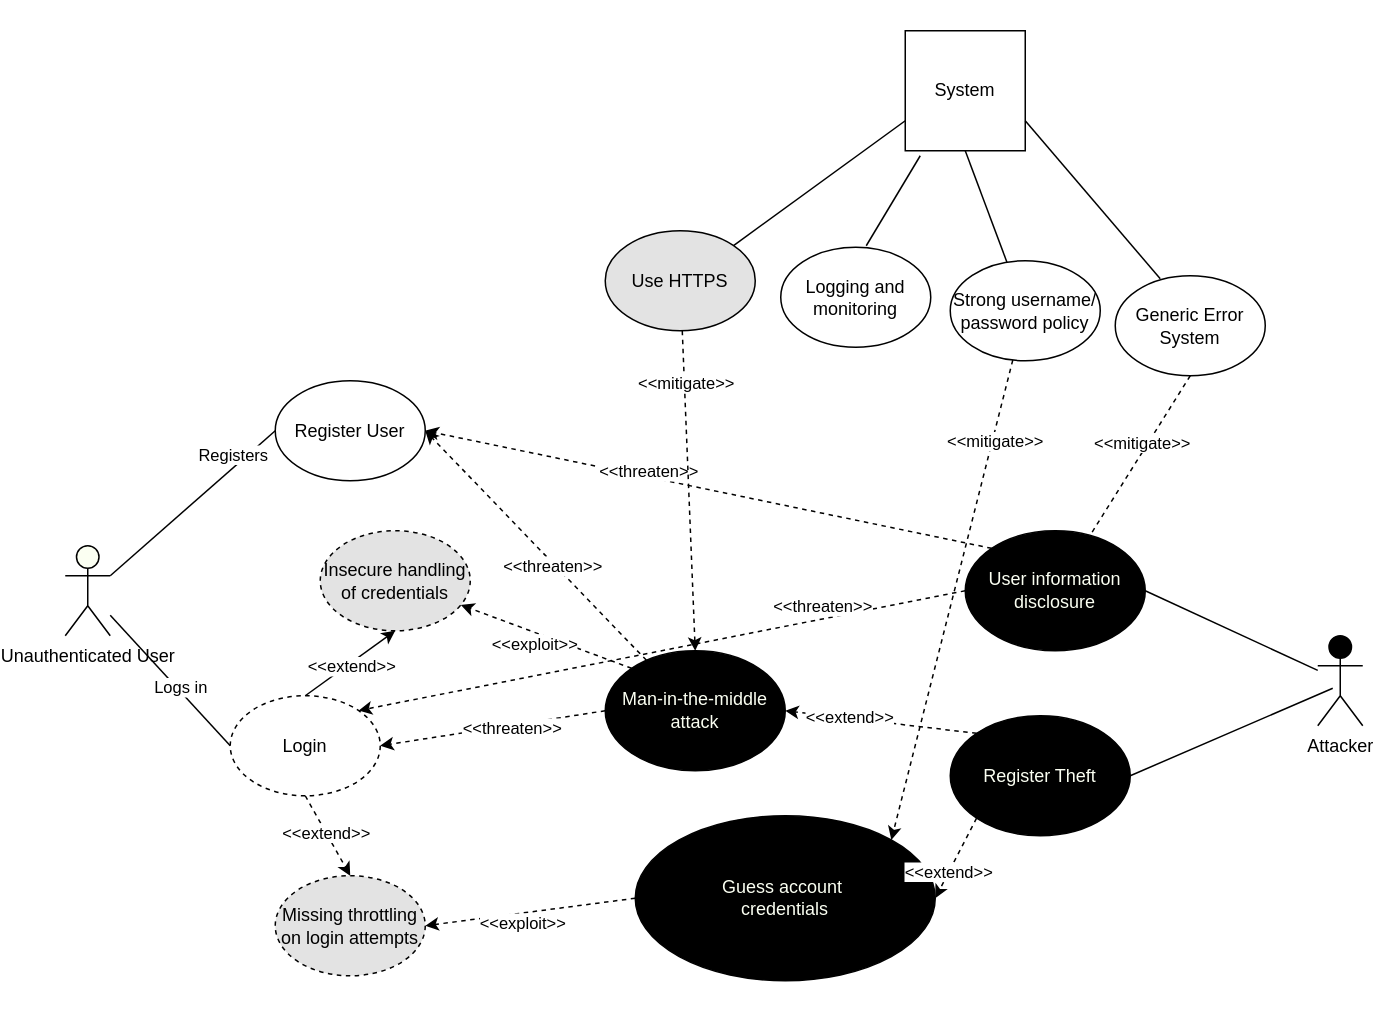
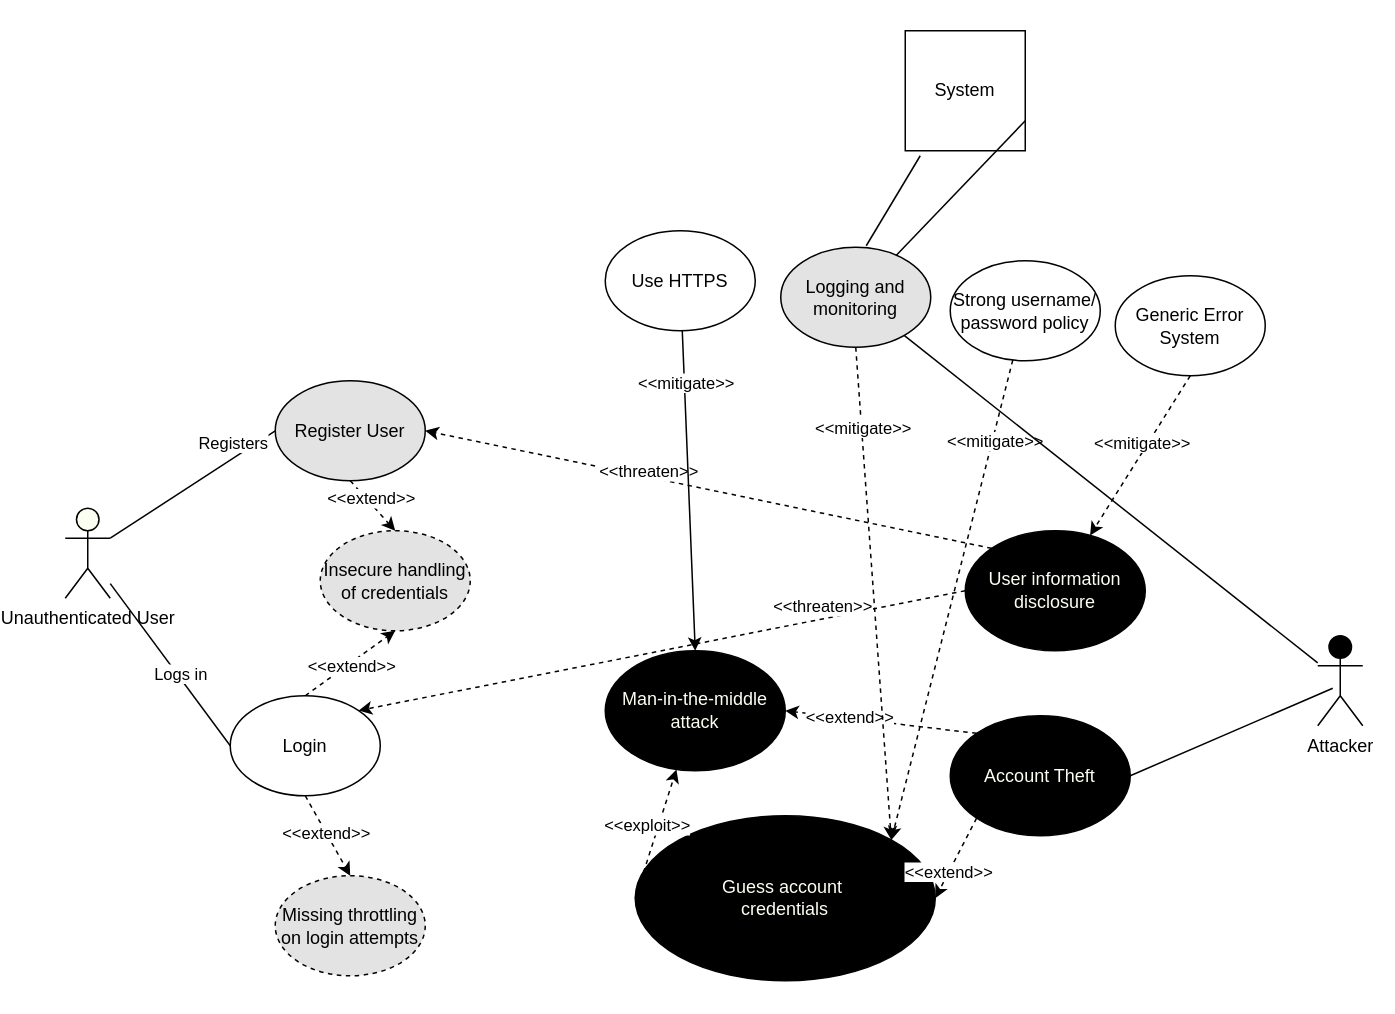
(819, 183) -> none
(1092, 199) -> (961, 188)
(986, 206) -> none
(680, 281) -> (680, 281)
(856, 297) -> (856, 297)
(350, 431) -> (350, 431)
none -> (369, 502)
(690, 514) -> (690, 514)
(1094, 529) -> (1096, 526)
(540, 549) -> none
none -> (873, 589)
(88, 591) -> (88, 553)
(1232, 631) -> (1110, 498)
(372, 648) -> (372, 648)
(590, 653) -> none
(460, 733) -> none
(305, 746) -> (305, 746)
(1040, 776) -> (1040, 776)
(579, 906) -> (660, 822)
